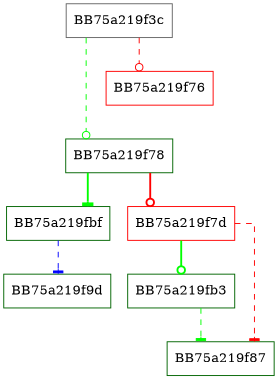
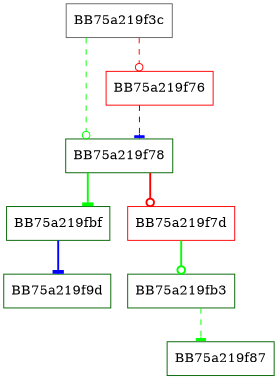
none -> (139, 120)
(58, 255) -> (58, 255)
(254, 270) -> none
